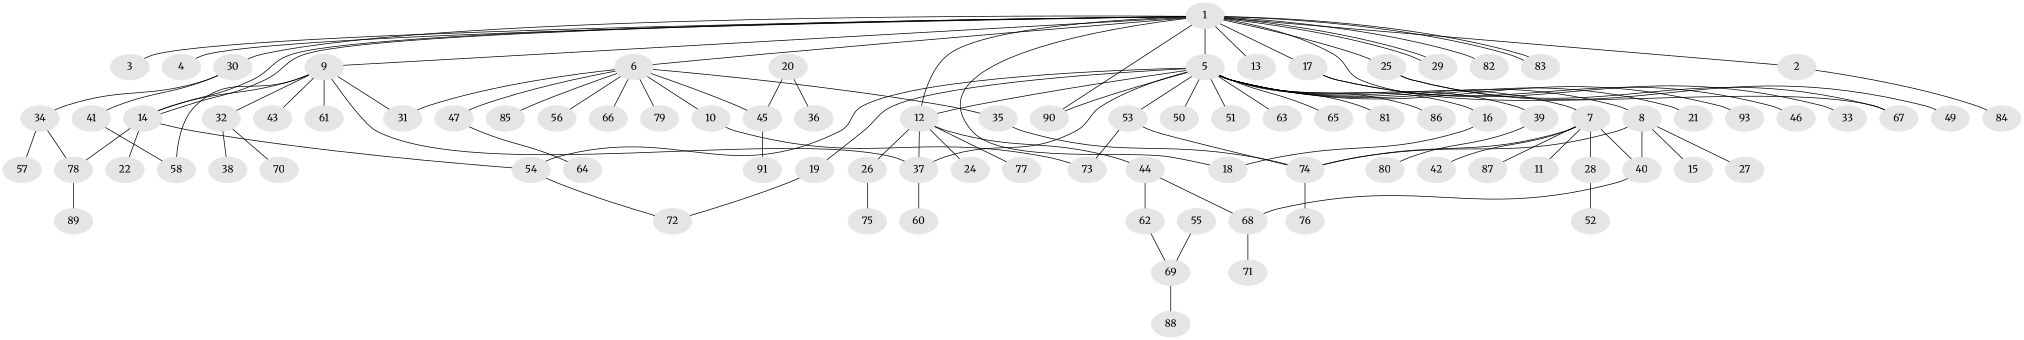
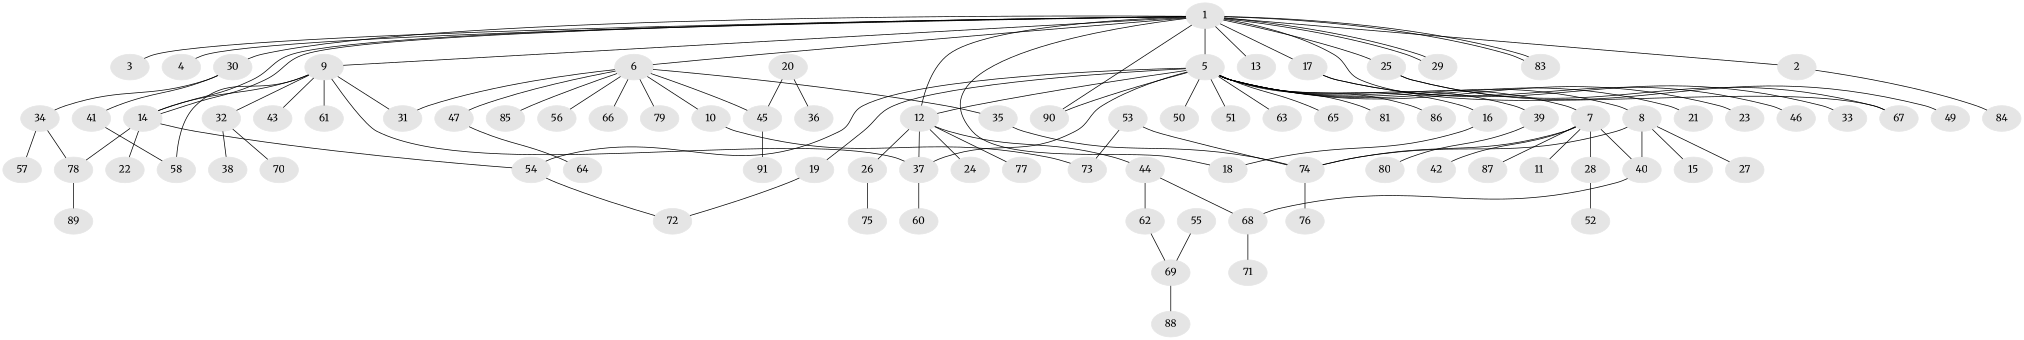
(1489, 67) -> none
(1166, 93) -> none
(1745, 119) -> (1745, 119)
